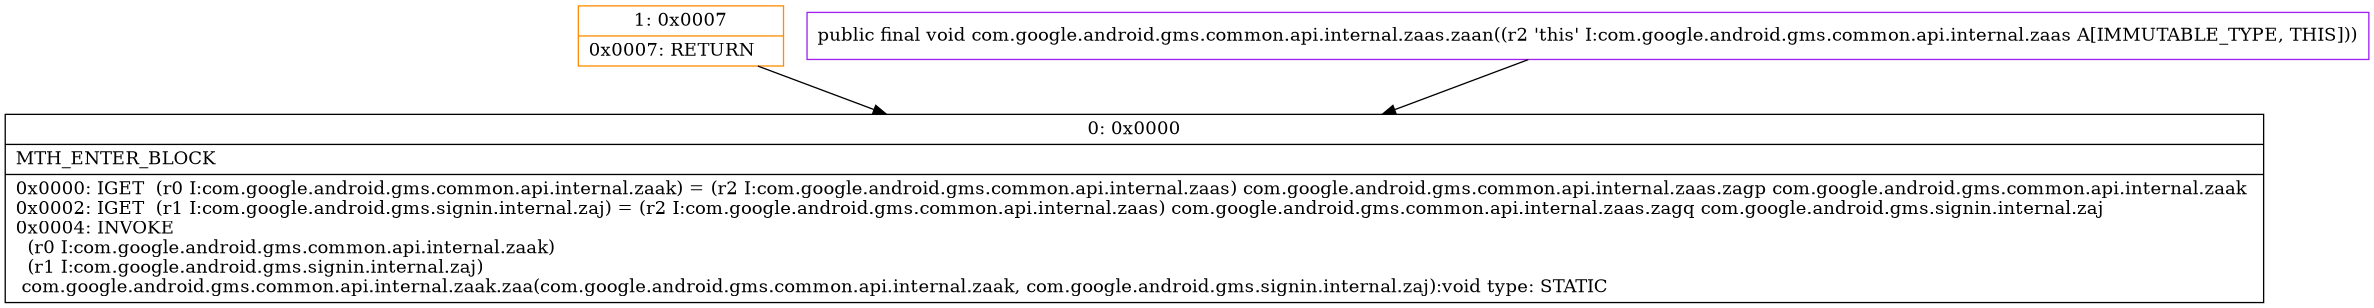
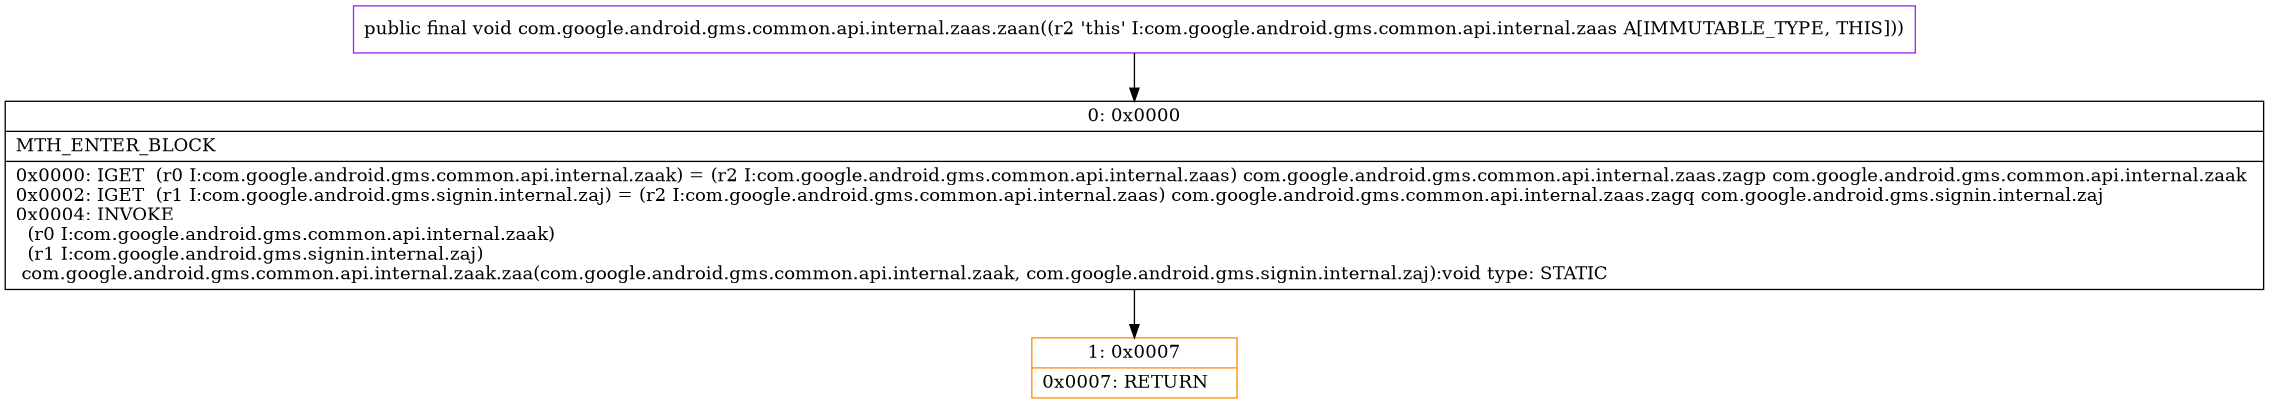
(816, 88) -> (1134, 307)
